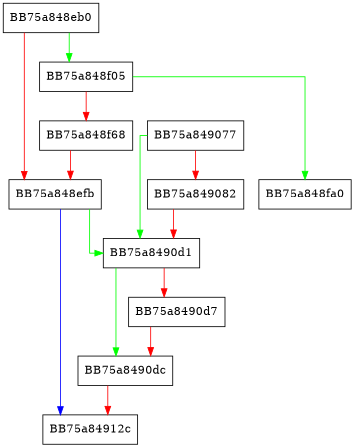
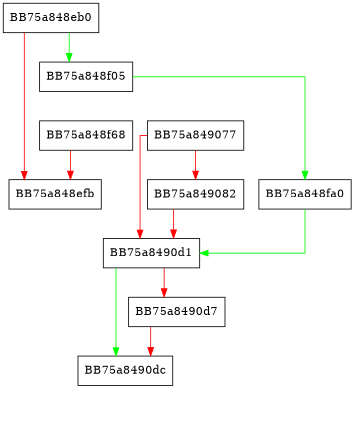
(86, 102) -> none
(140, 179) -> (140, 179)
(90, 234) -> (279, 253)
(90, 430) -> none
